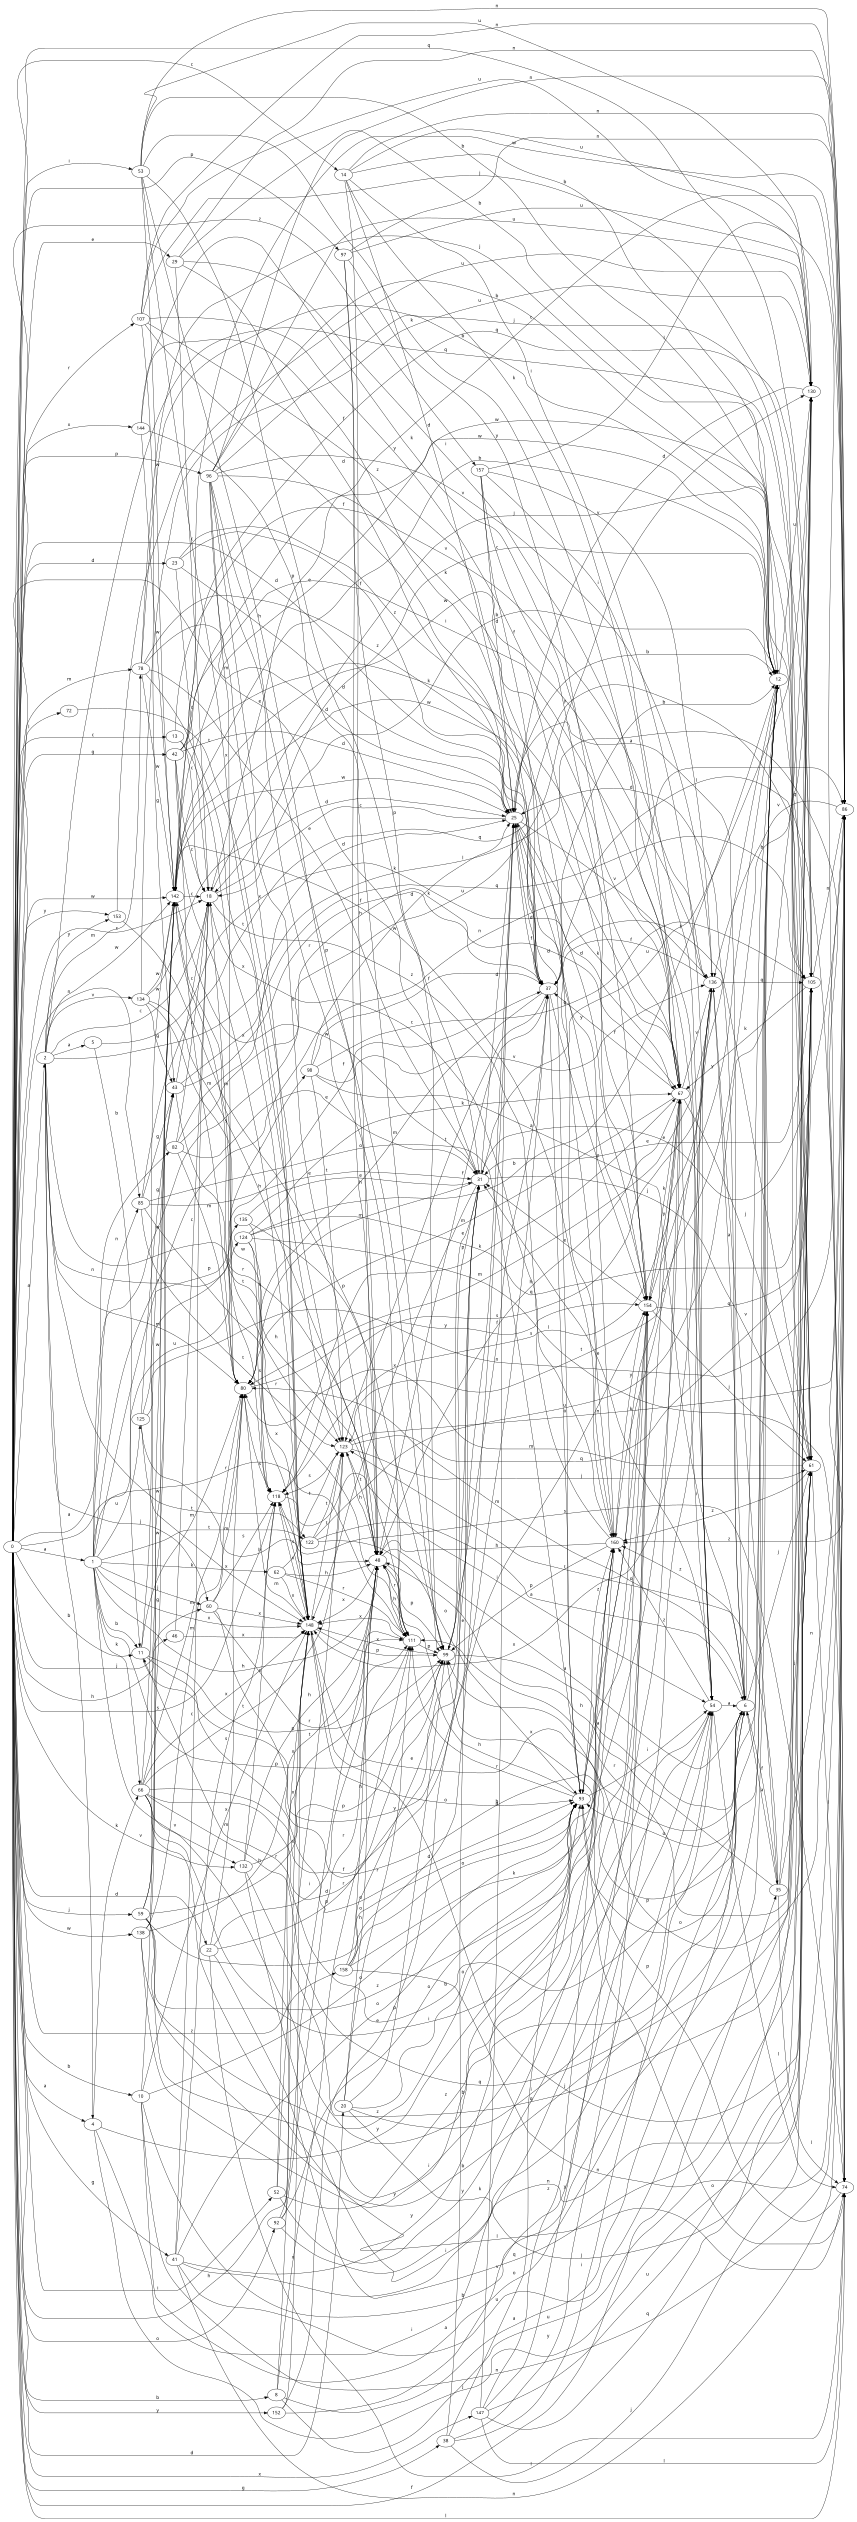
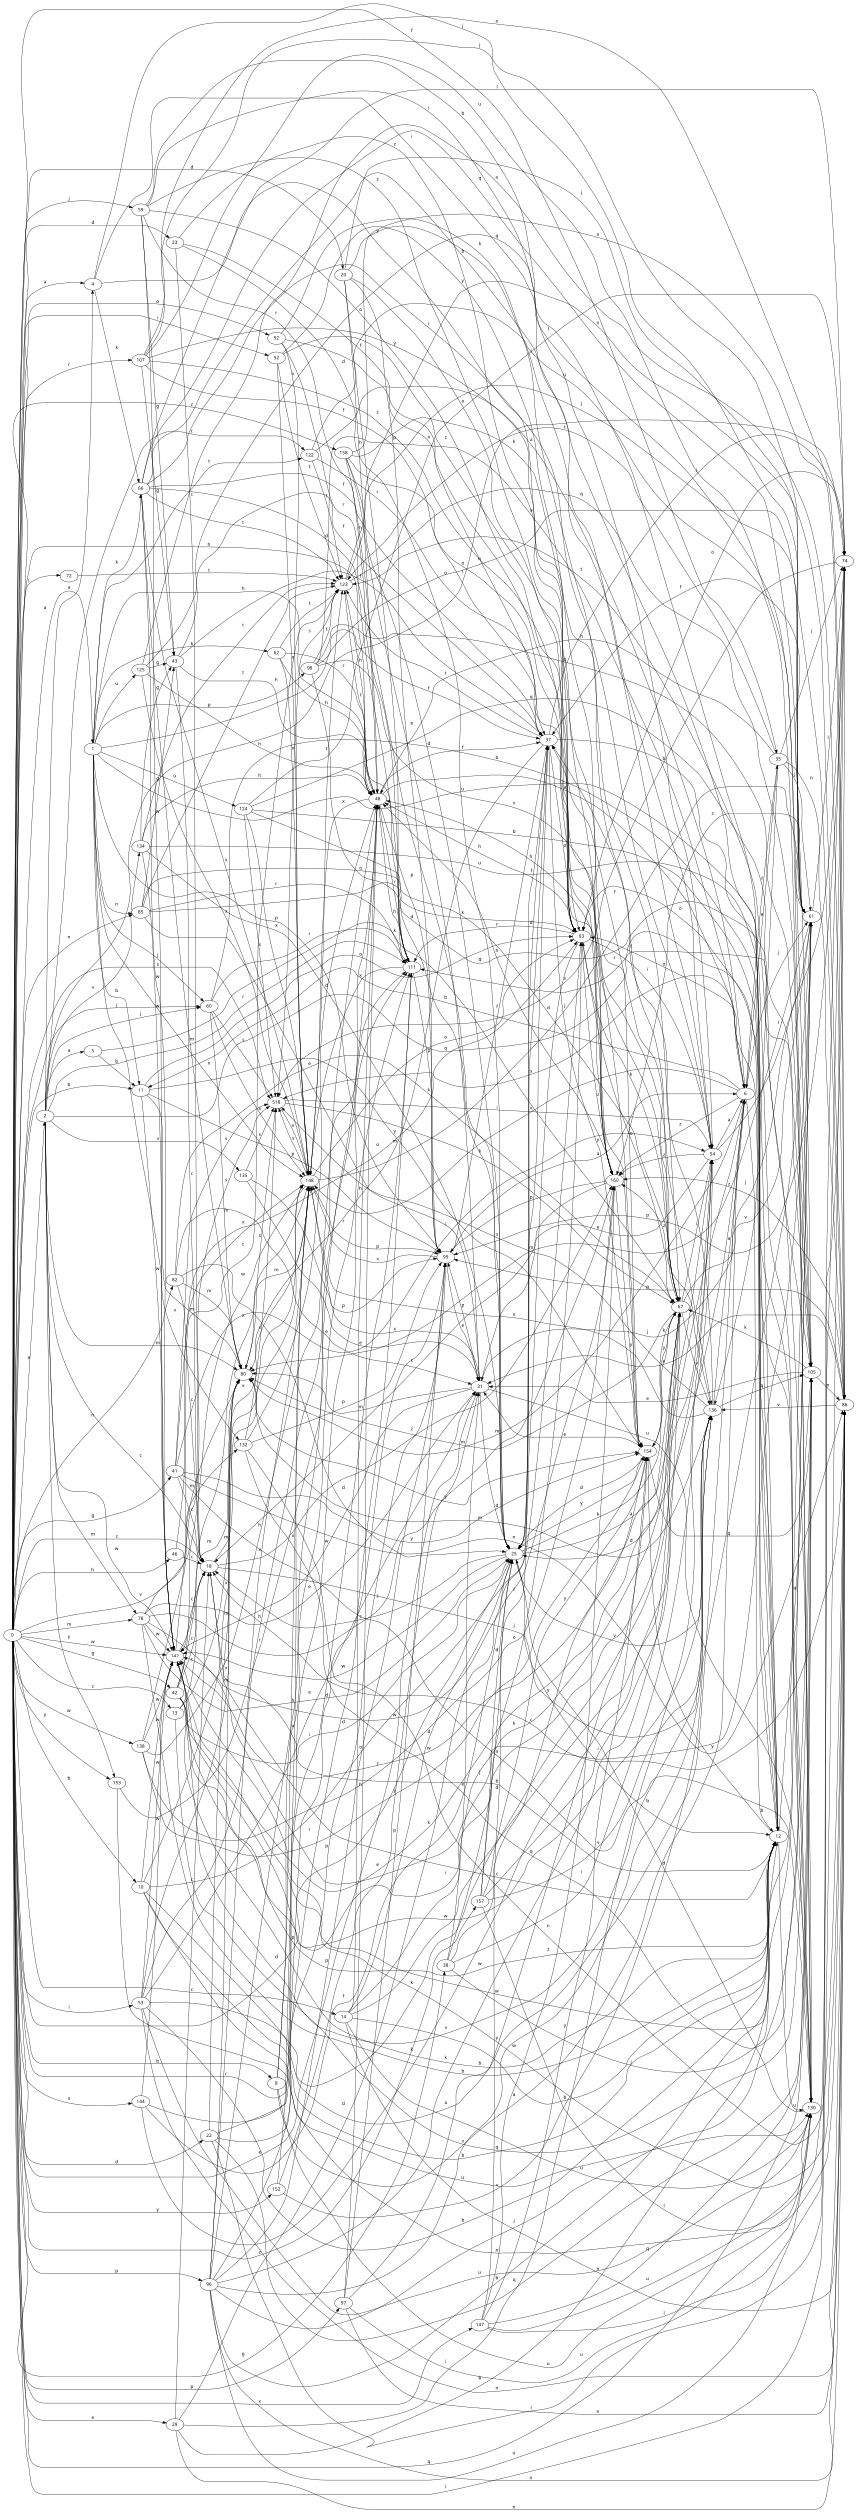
(726, 1387) -> none
(277, 1497) -> (277, 1103)
